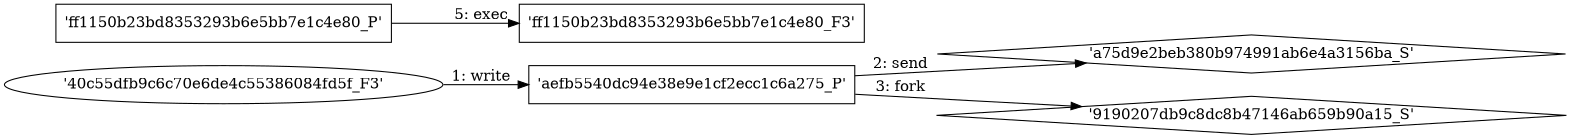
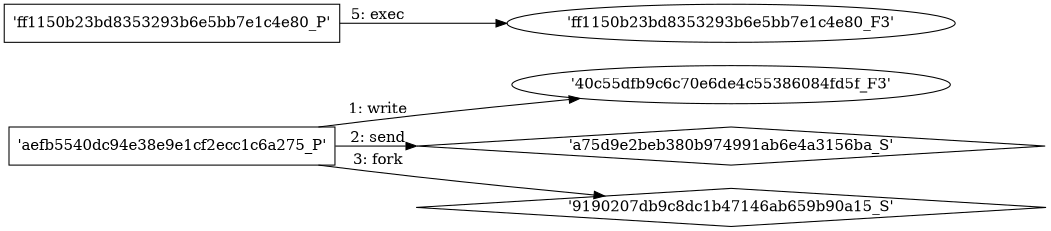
(692, 23) -> (731, 23)
(481, 85) -> (444, 112)
(1251, 115) -> (731, 207)
